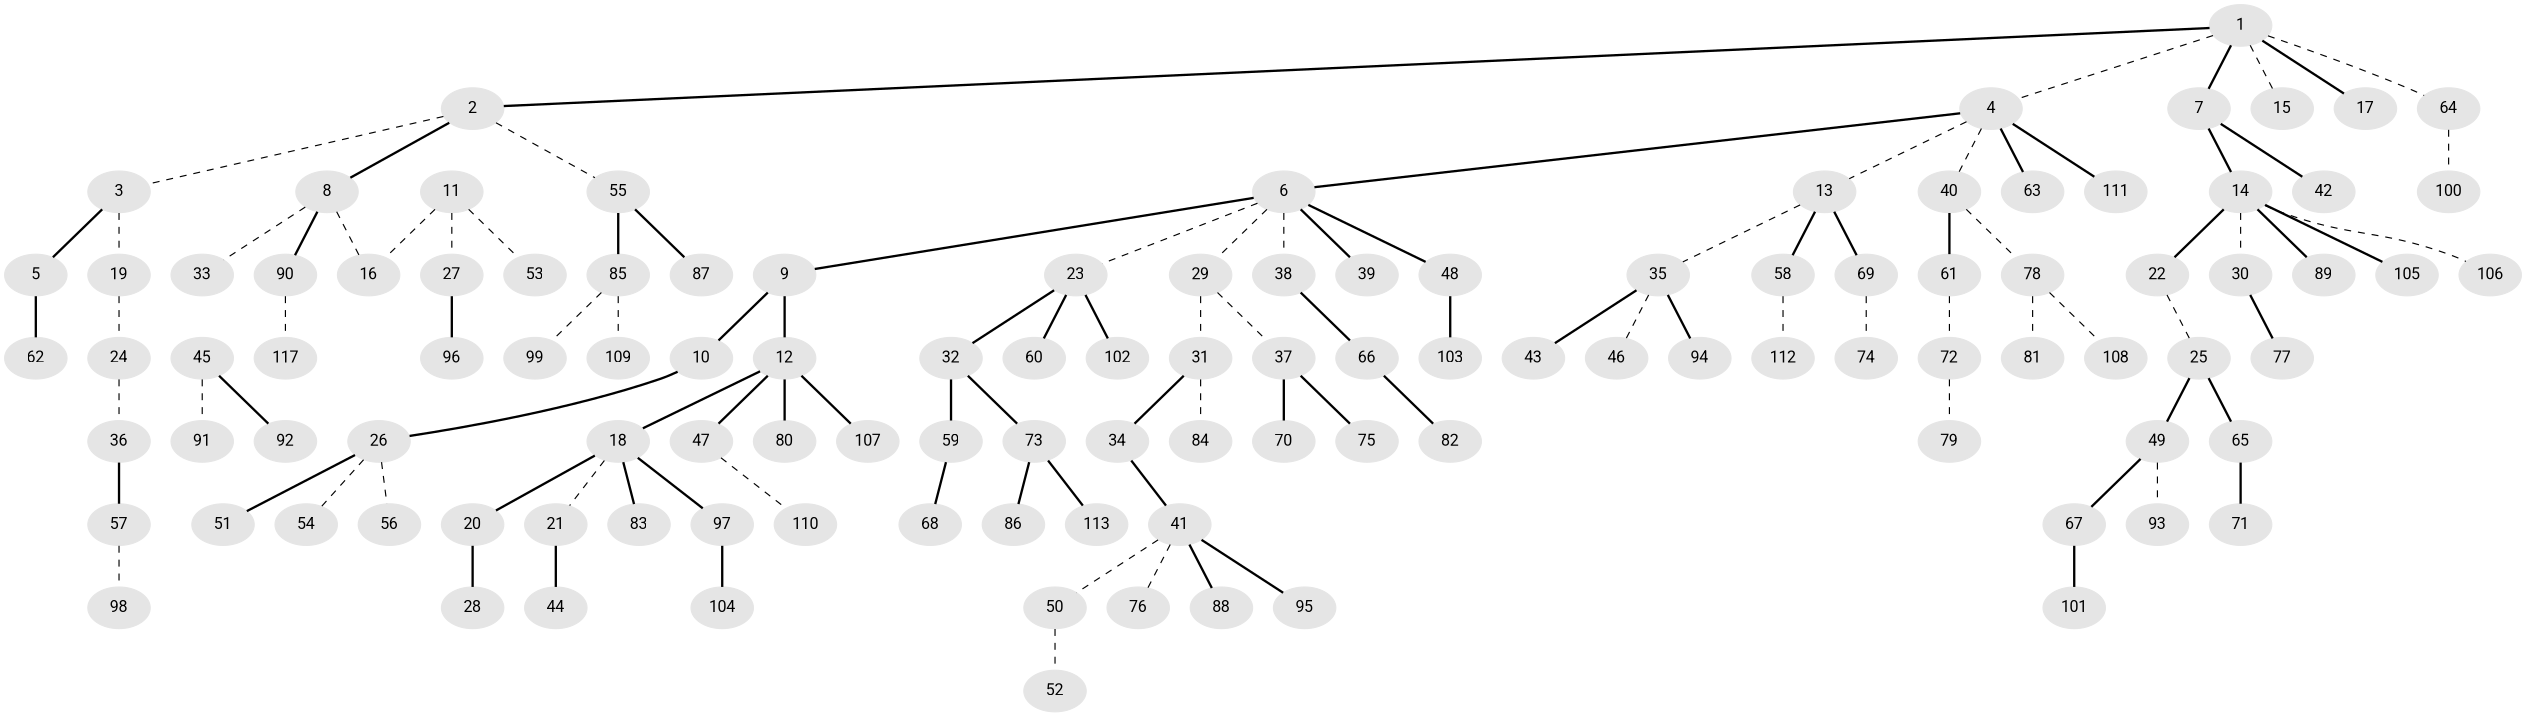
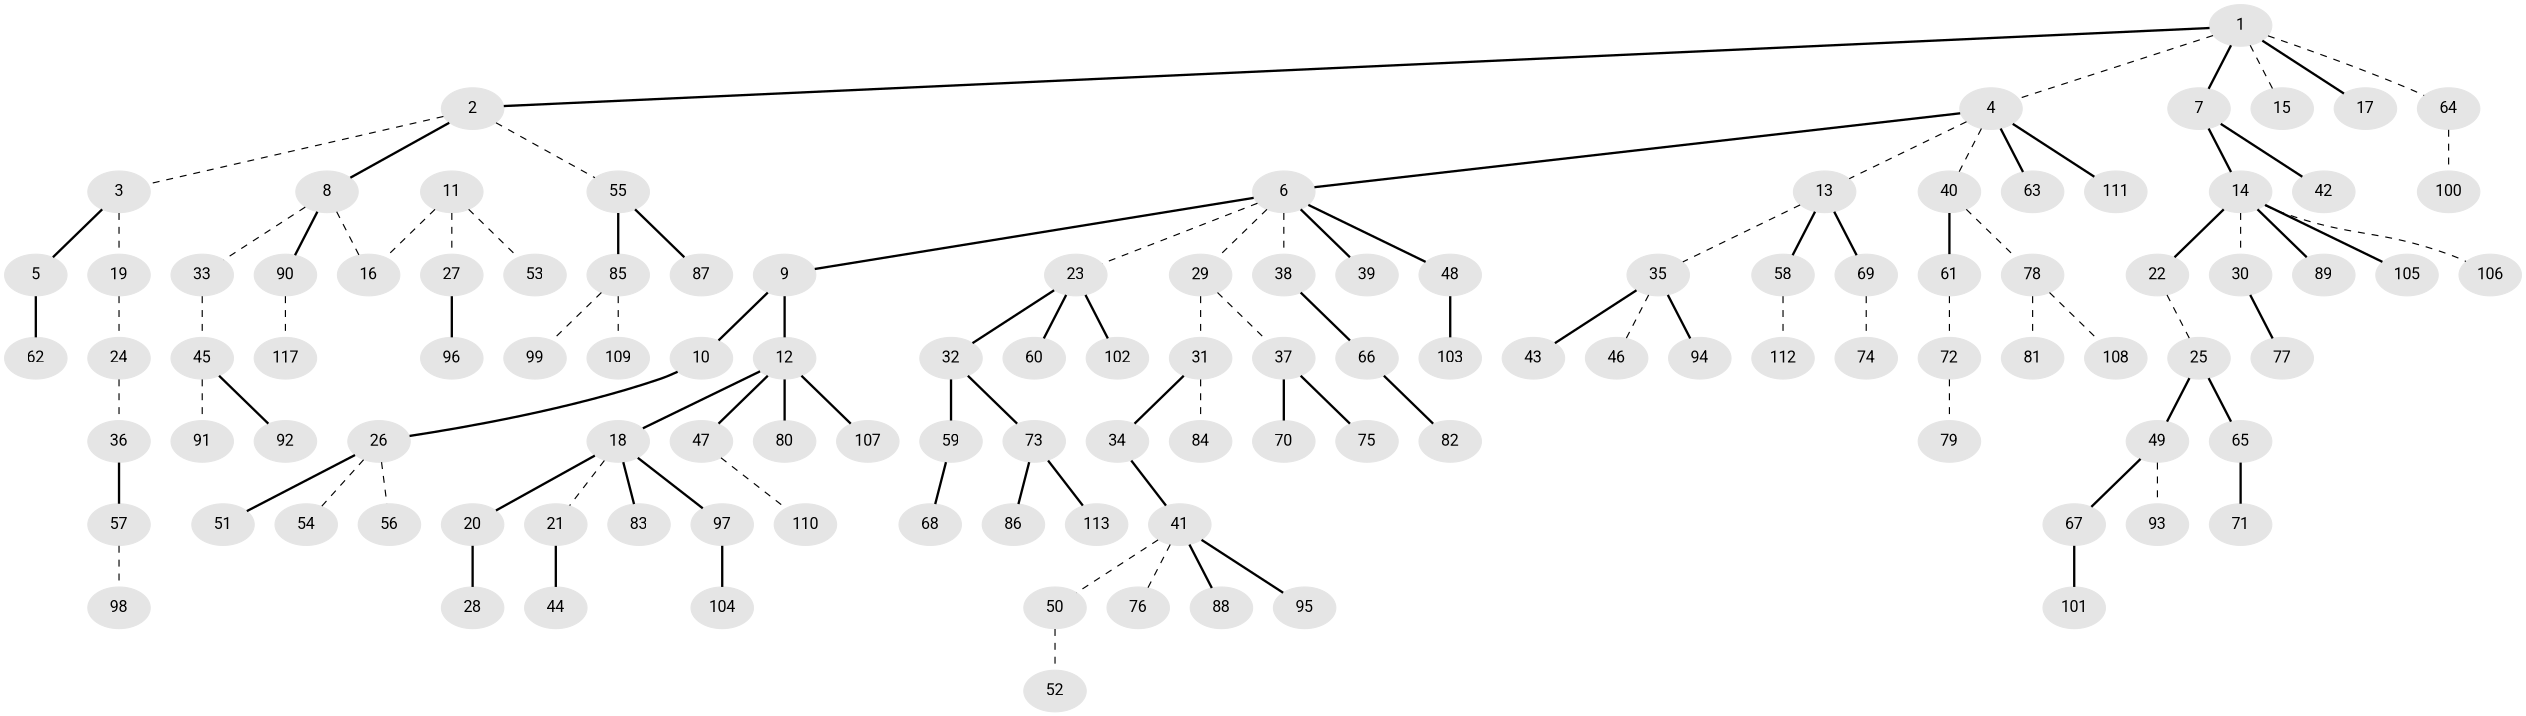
none -> (202, 317)
